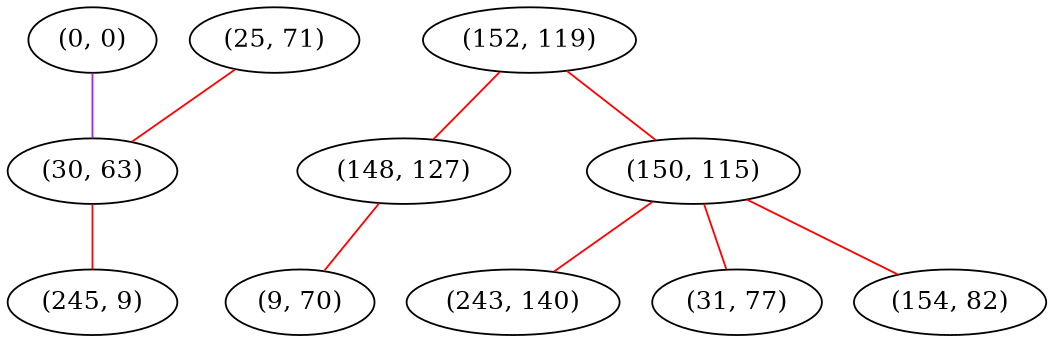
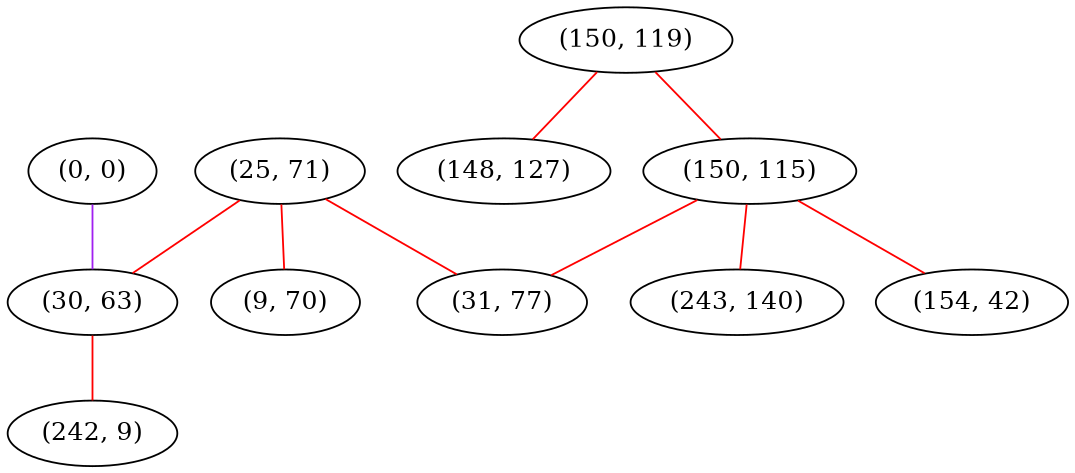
(529, 40) -> (626, 40)
(352, 237) -> (283, 237)
none -> (391, 237)
(92, 302) -> (92, 433)
(950, 302) -> (972, 302)
